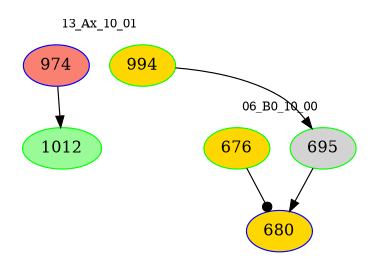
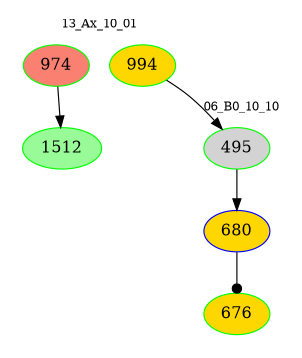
(56, 66) -> (56, 66)
(280, 108) -> (241, 108)
(62, 148) -> (62, 148)
(323, 148) -> (237, 148)
(256, 185) -> (237, 268)
